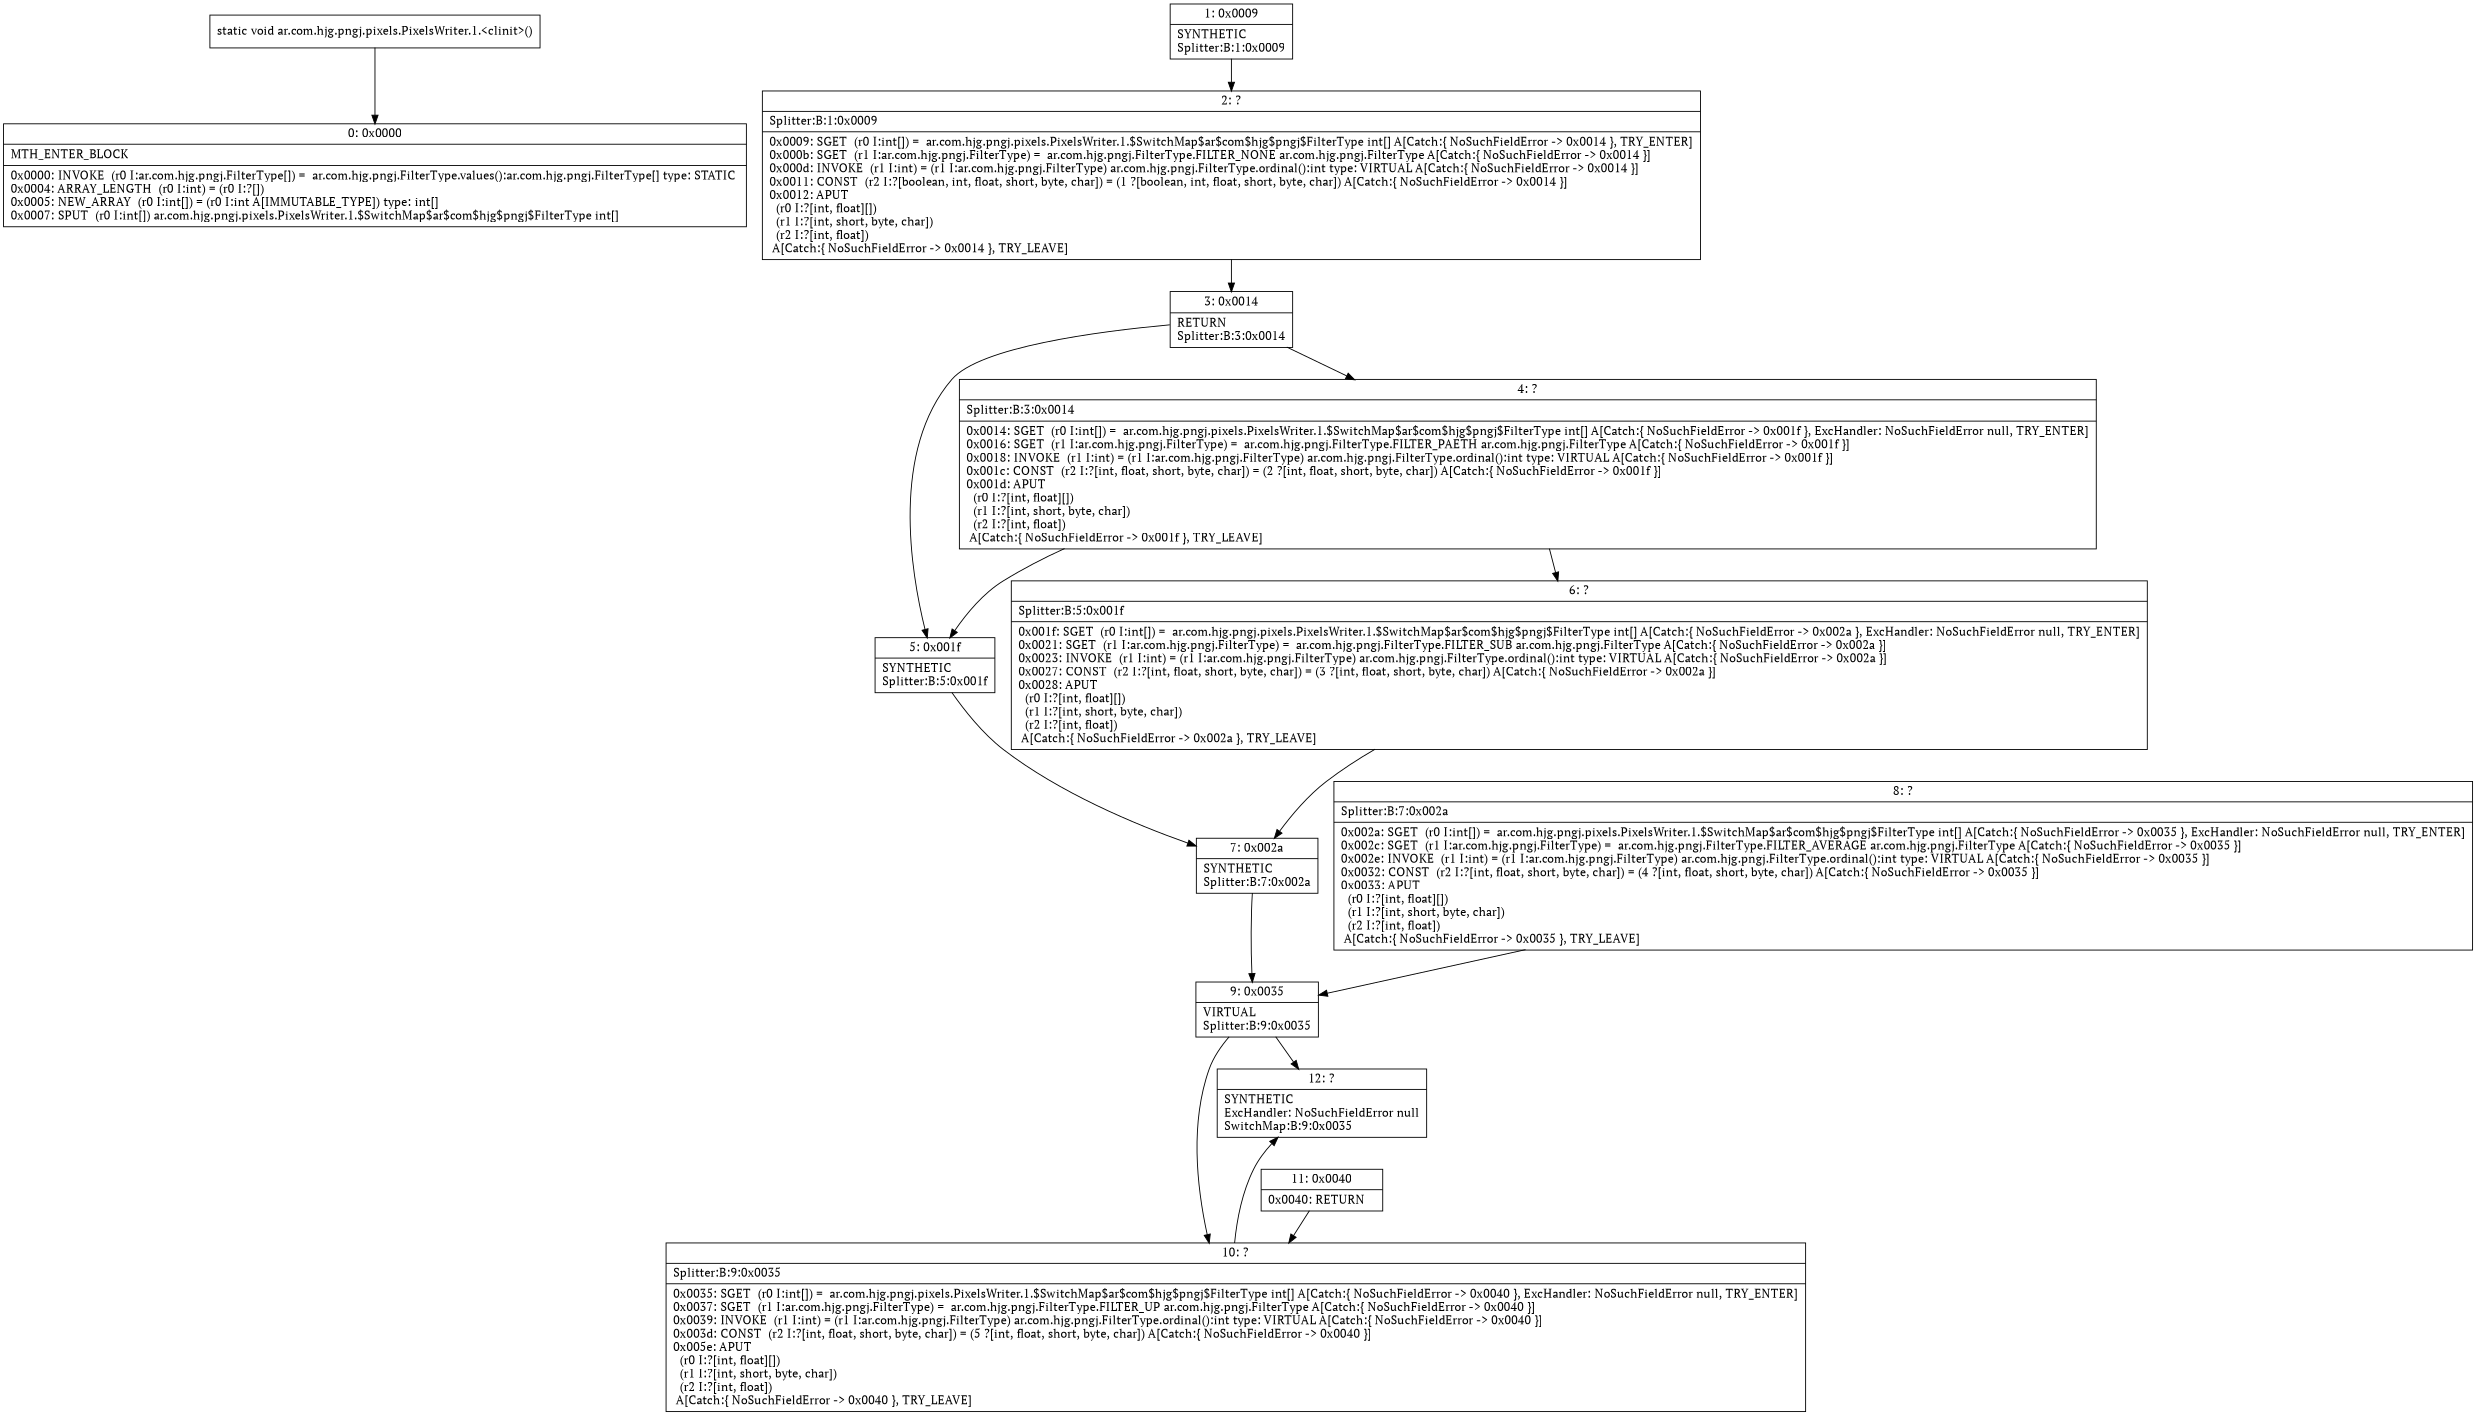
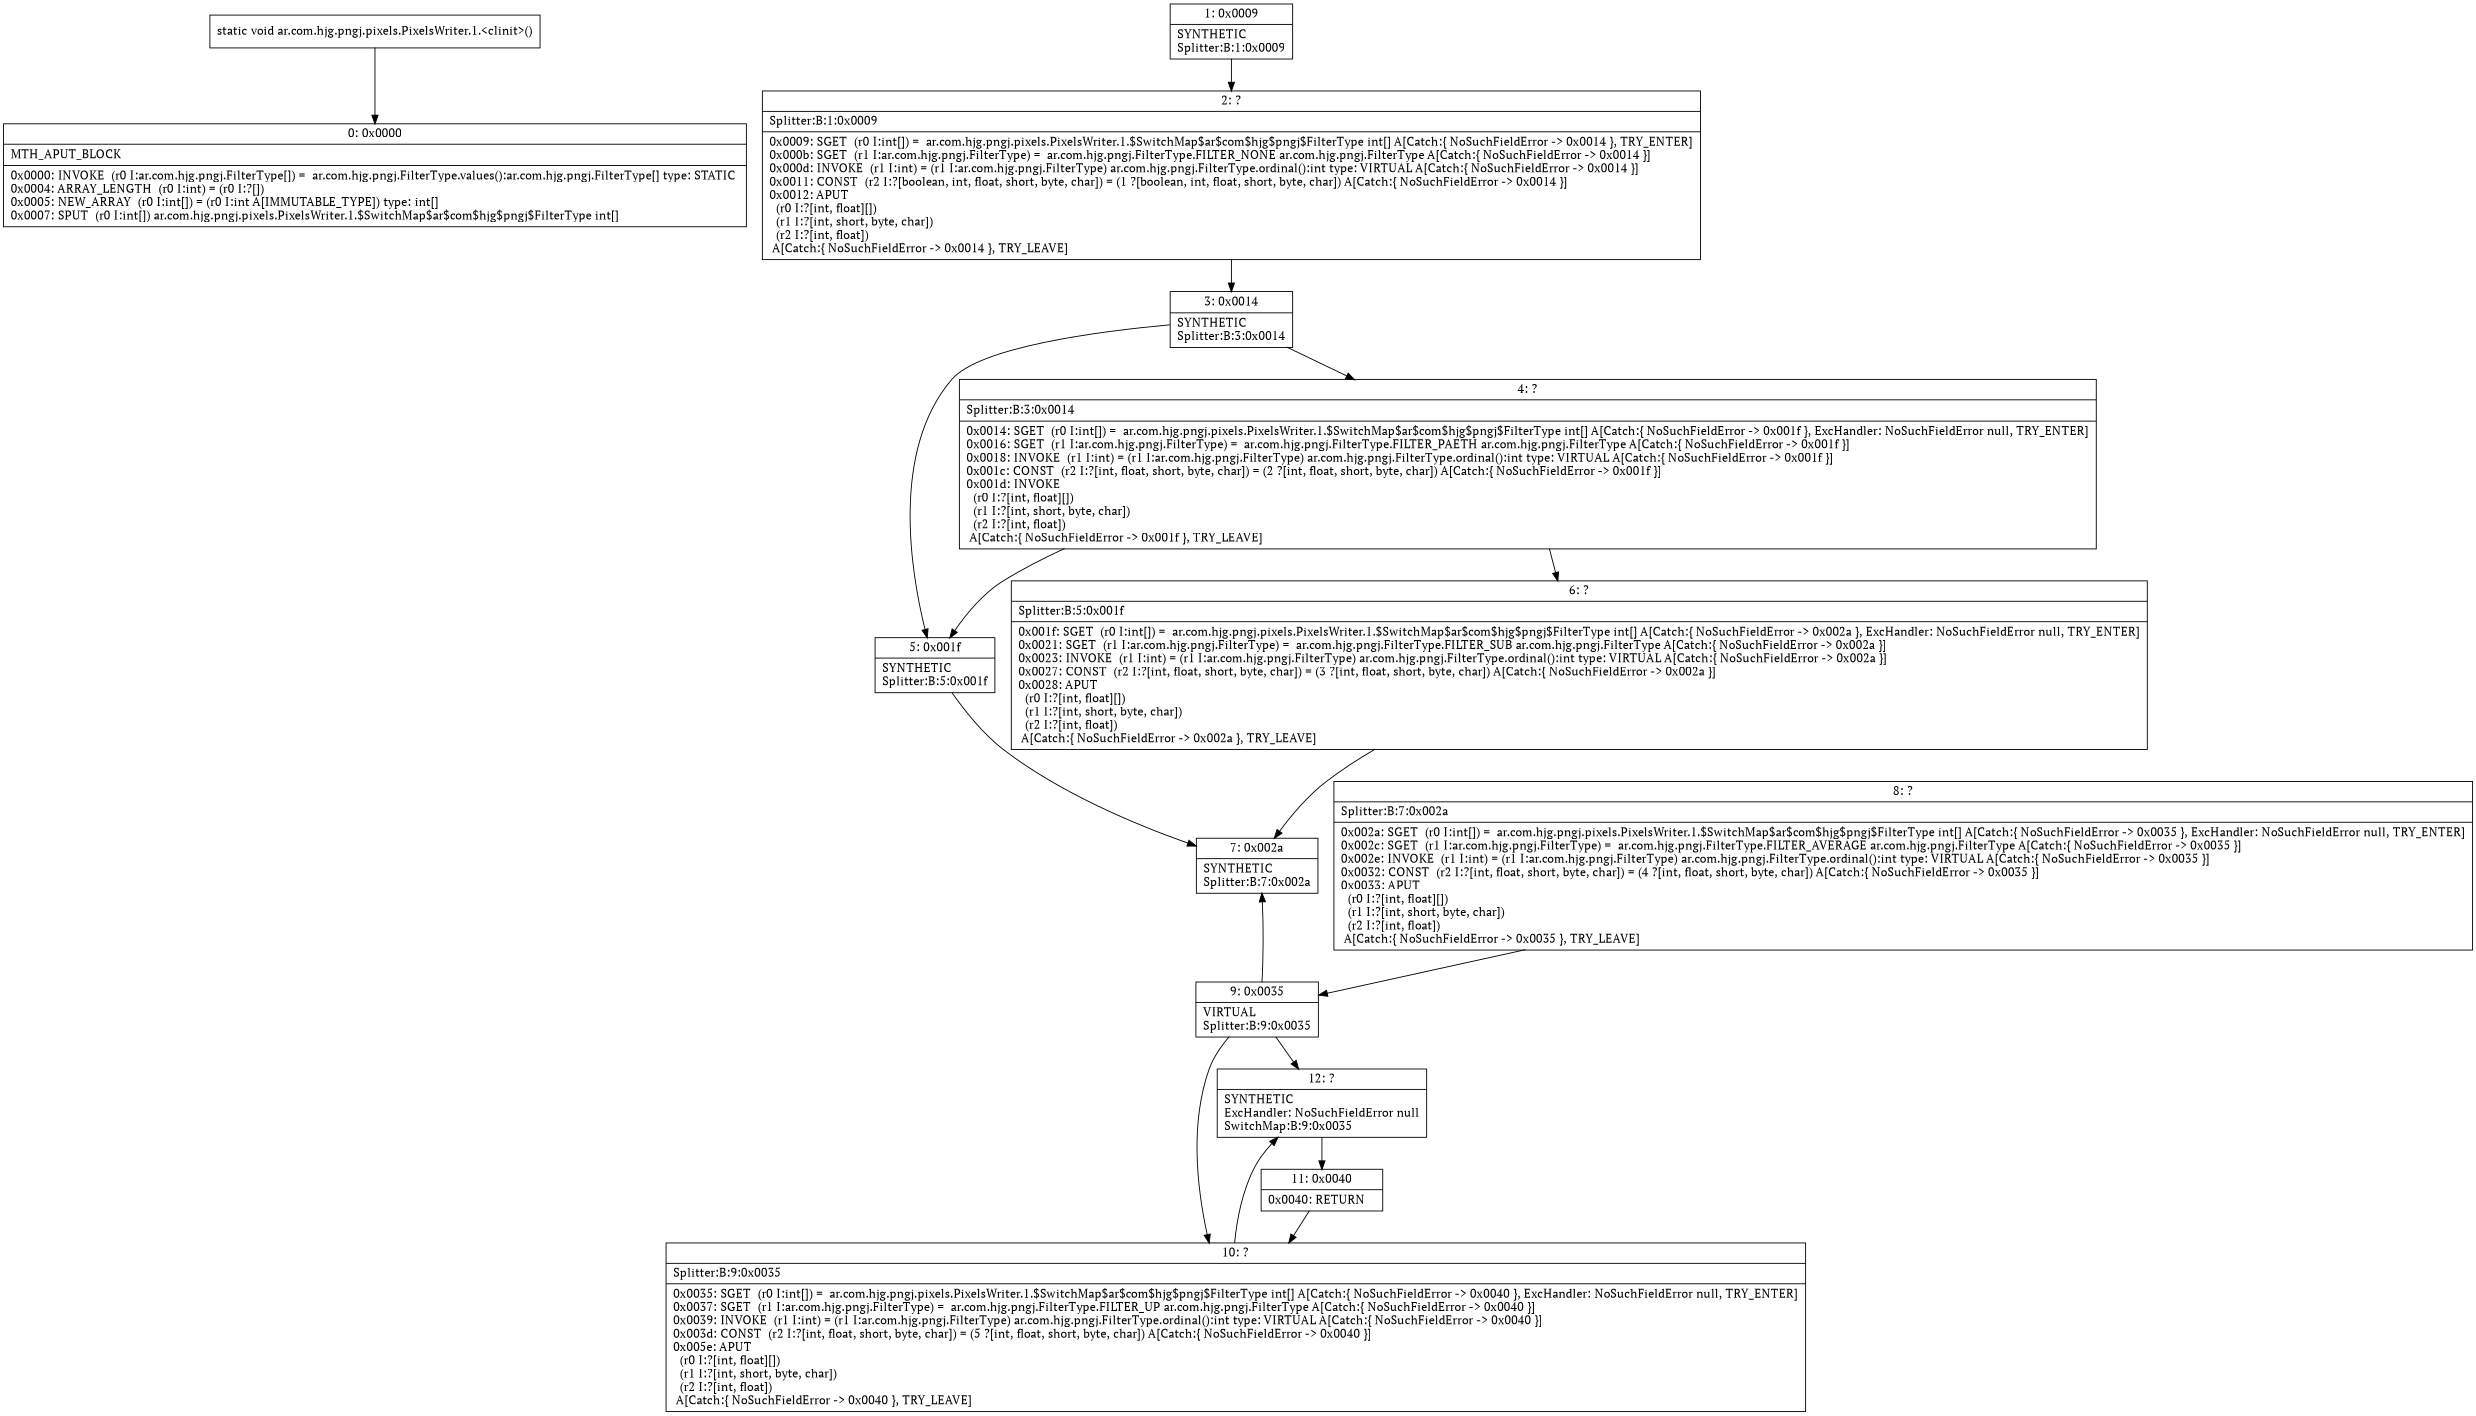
(70, 154) -> (66, 154)
(1202, 323) -> (1212, 323)
(1010, 485) -> (1017, 485)
(1251, 933) -> (1263, 942)
none -> (1322, 1149)
